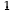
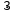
(7, 7) -> (7, 7)
